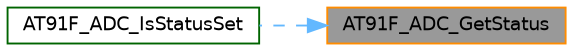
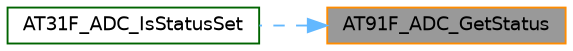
(133, 26) -> (133, 26)
